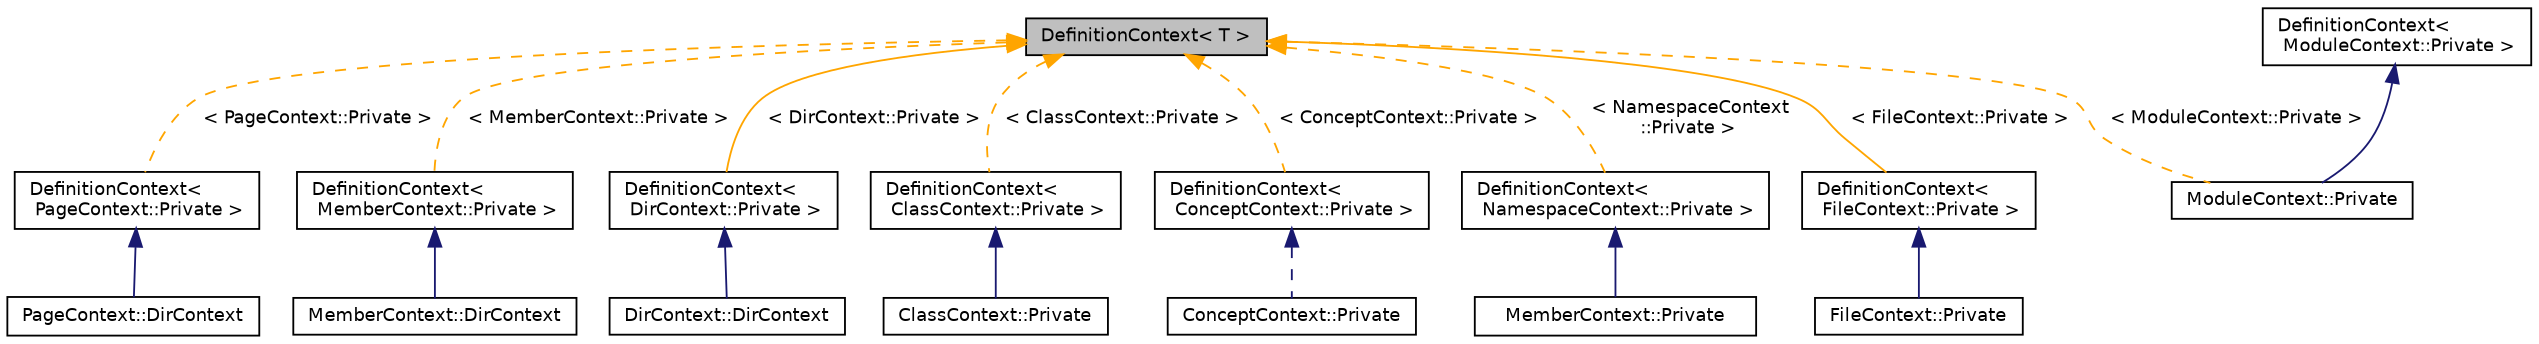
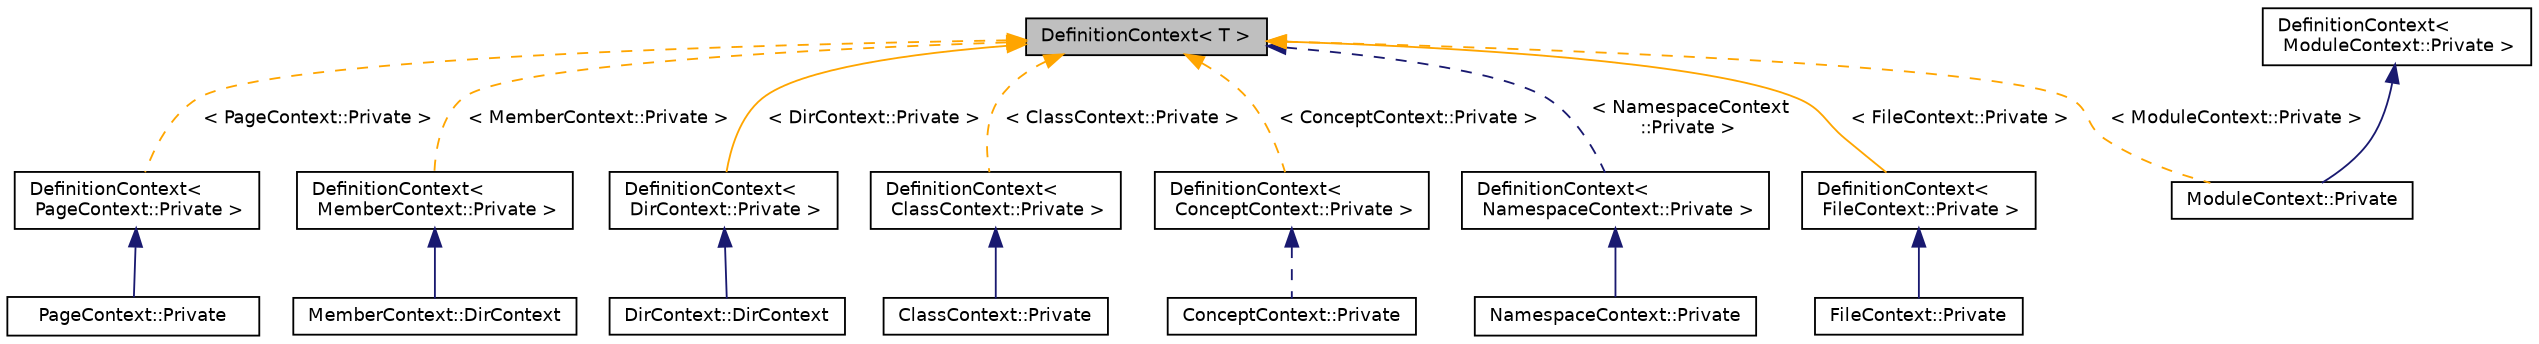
(1466, 72) -> (1466, 72)
(133, 316) -> (133, 316)
(1615, 316) -> (1615, 316)
